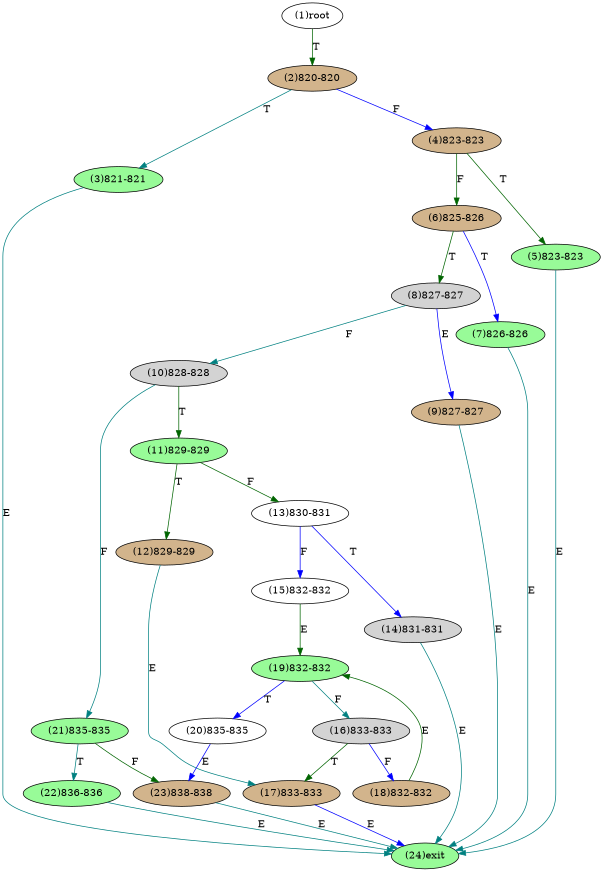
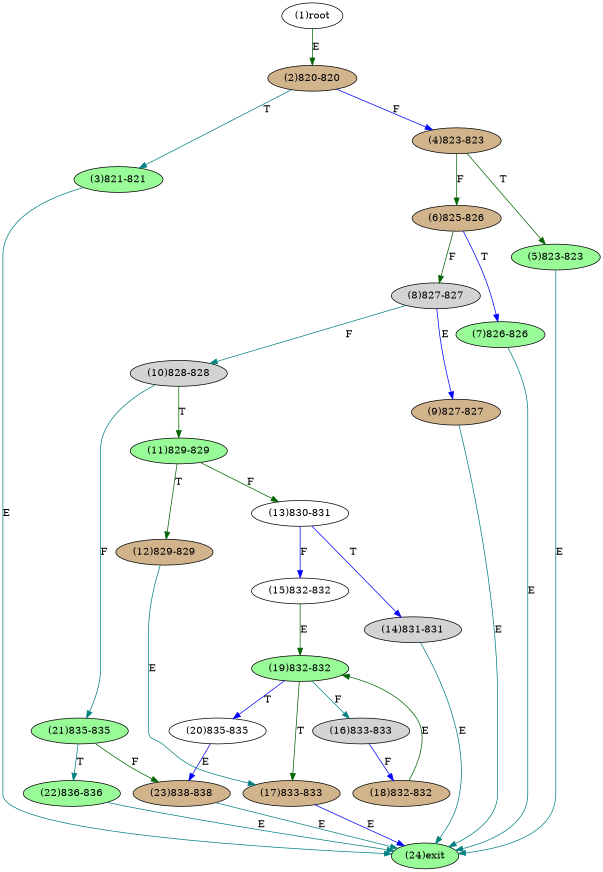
(316, 47) -> (316, 47)
(452, 257) -> (452, 257)
(329, 760) -> (296, 727)
